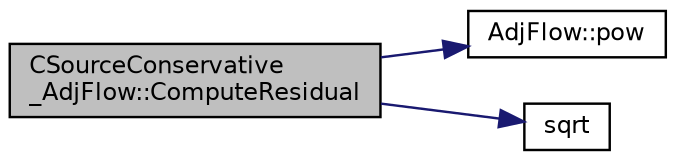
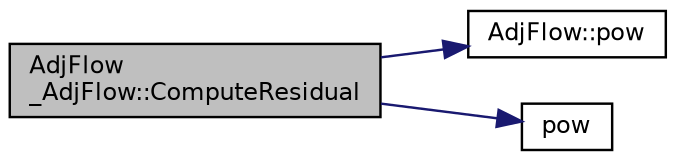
(195, 80) -> (195, 80)
(567, 127) -> (567, 127)
